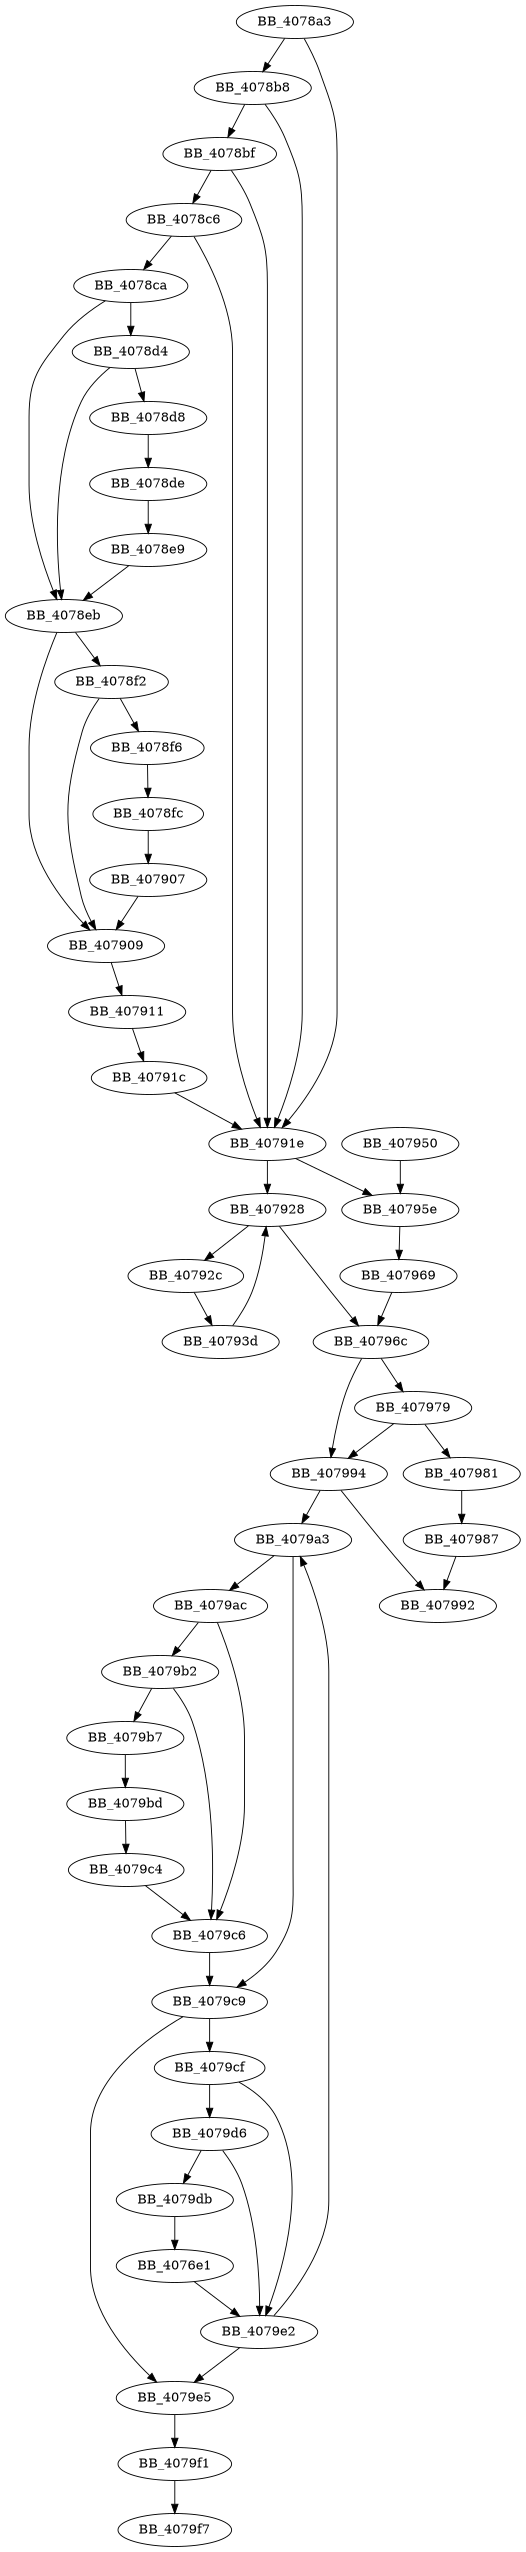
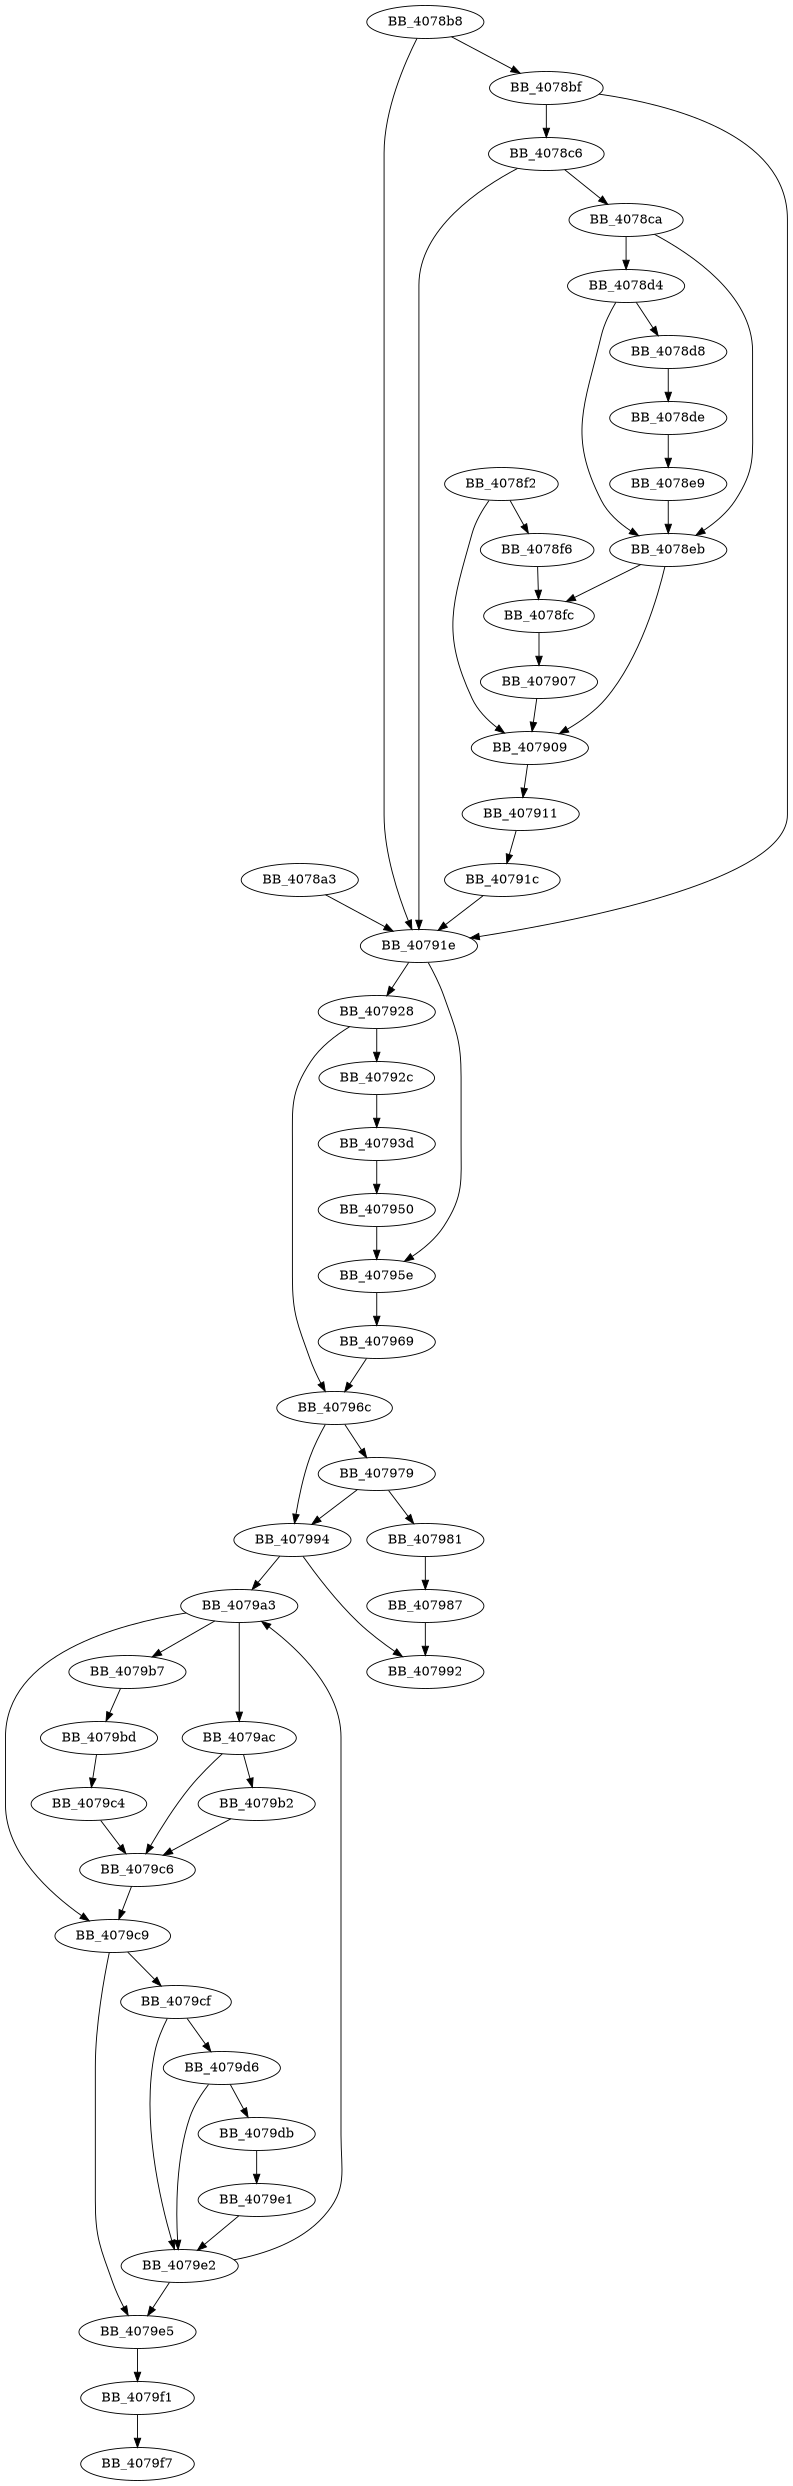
(276, 51) -> none
(85, 645) -> (608, 581)
(255, 1283) -> (377, 1173)
(145, 1701) -> (187, 1637)
(175, 2266) -> (257, 2200)
